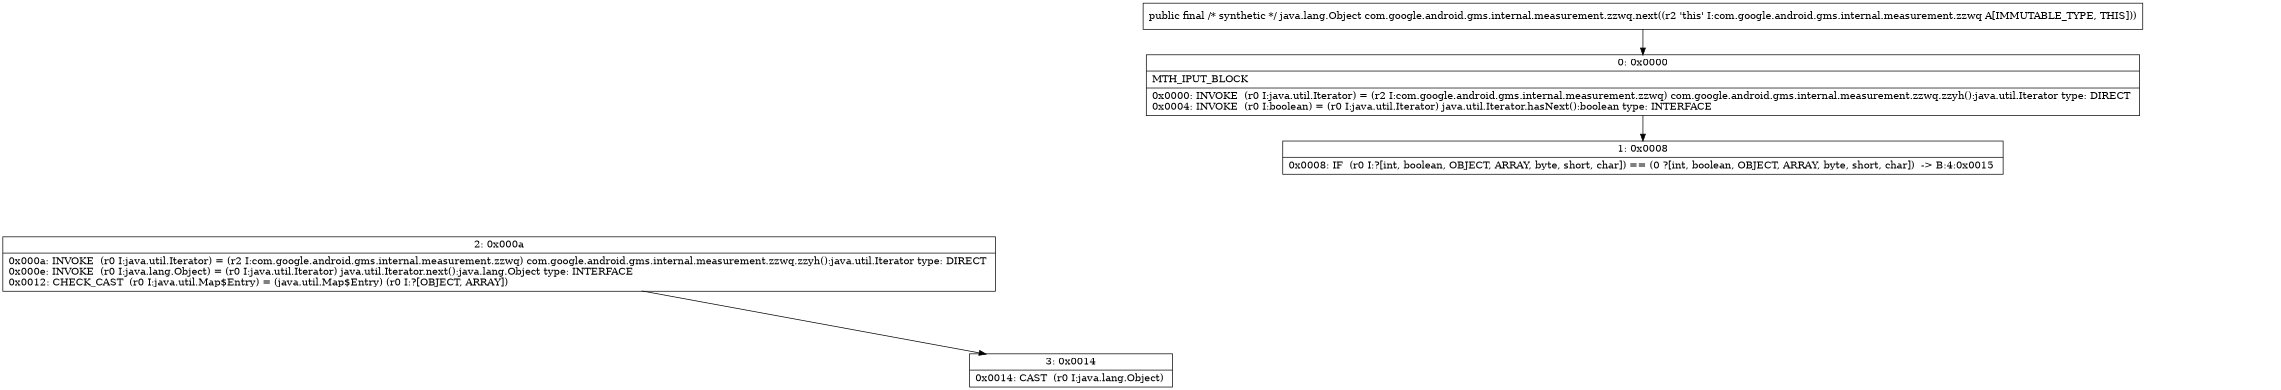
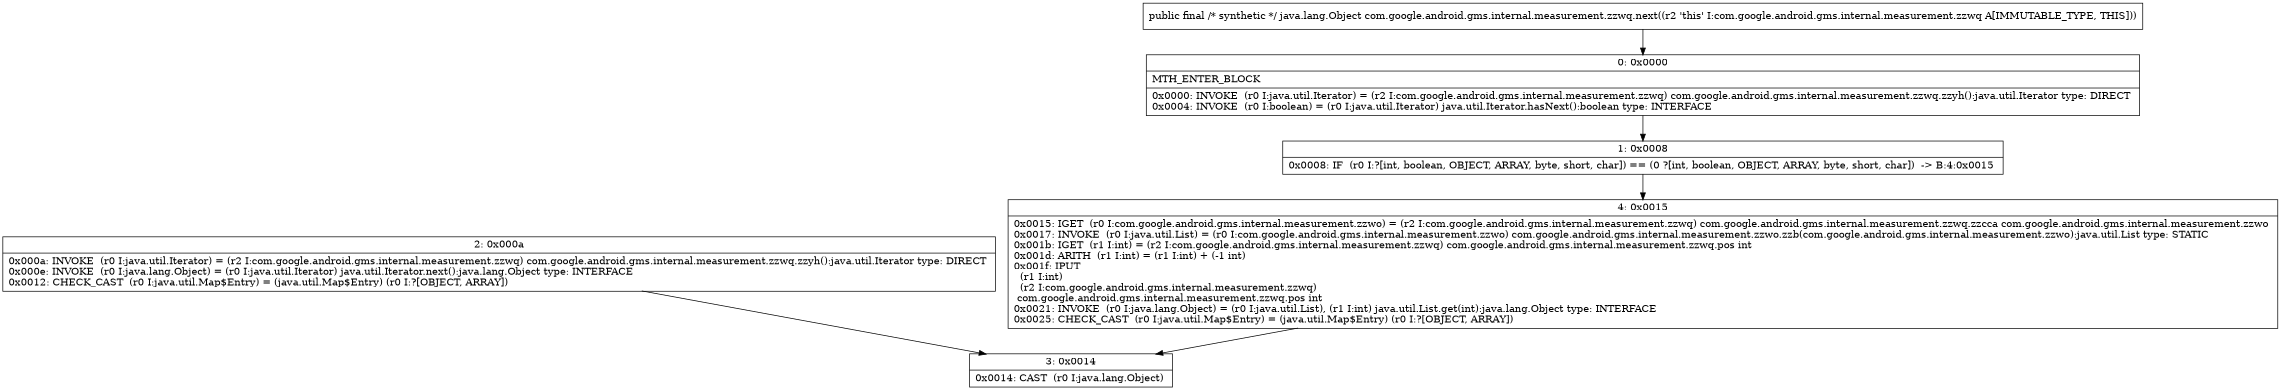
(1200, 79) -> (1206, 79)
none -> (1643, 264)
